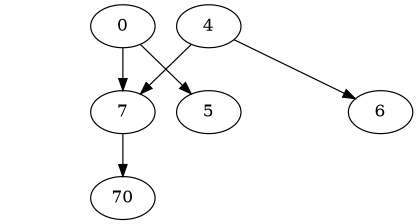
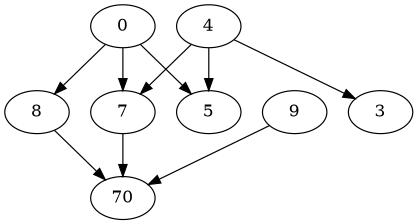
none -> (209, 63)
none -> (37, 112)
none -> (295, 112)
(381, 112) -> (381, 112)
